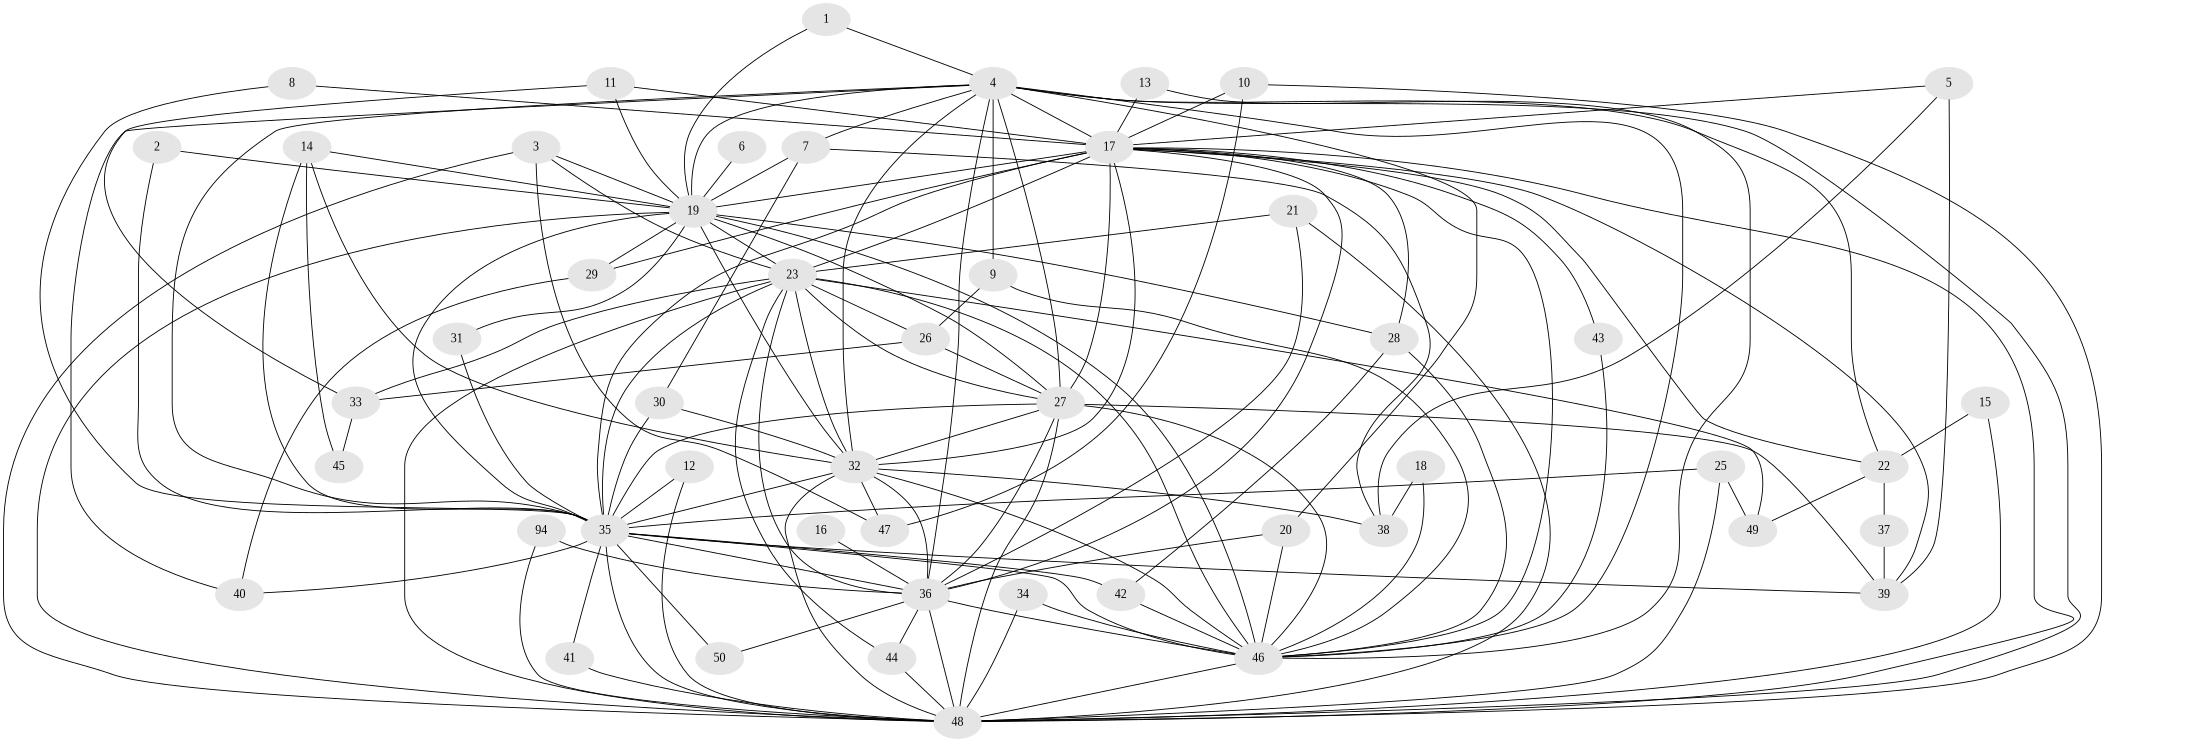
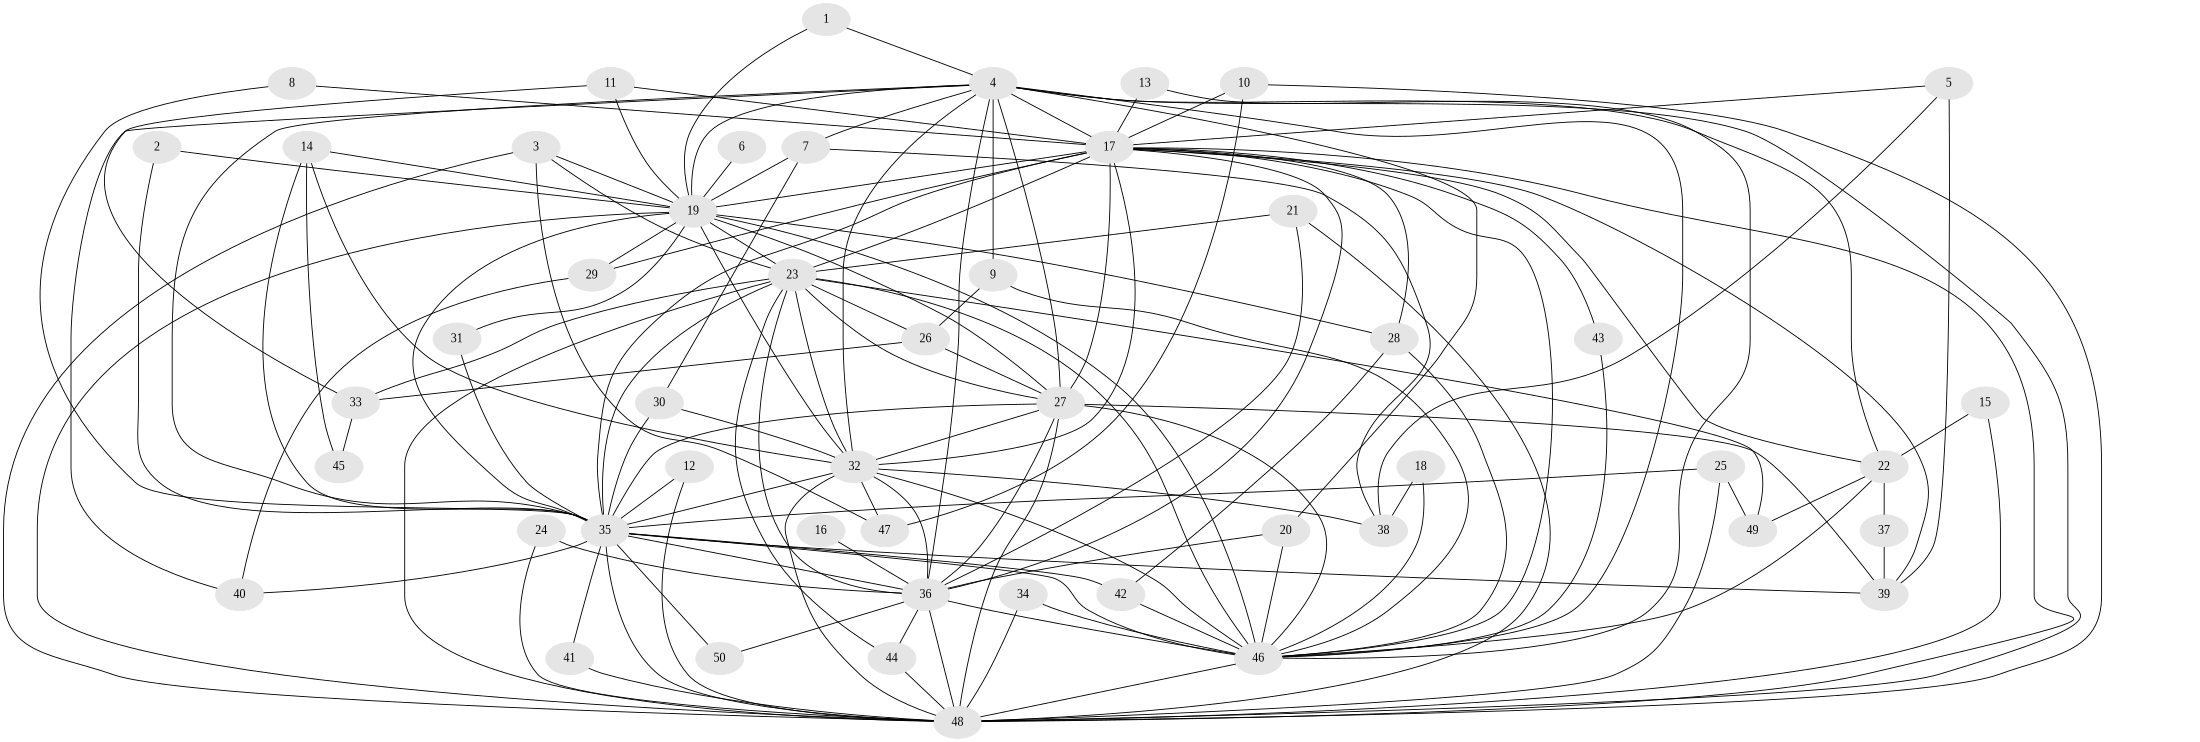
(541, 531) -> (541, 531)
none -> (1583, 630)
